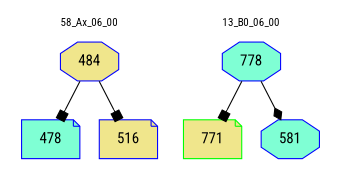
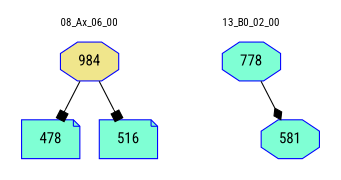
(90, 23) -> (90, 23)
(251, 23) -> (251, 23)
(90, 62) -> (90, 62)
(128, 139) -> (128, 139)
(213, 139) -> none
